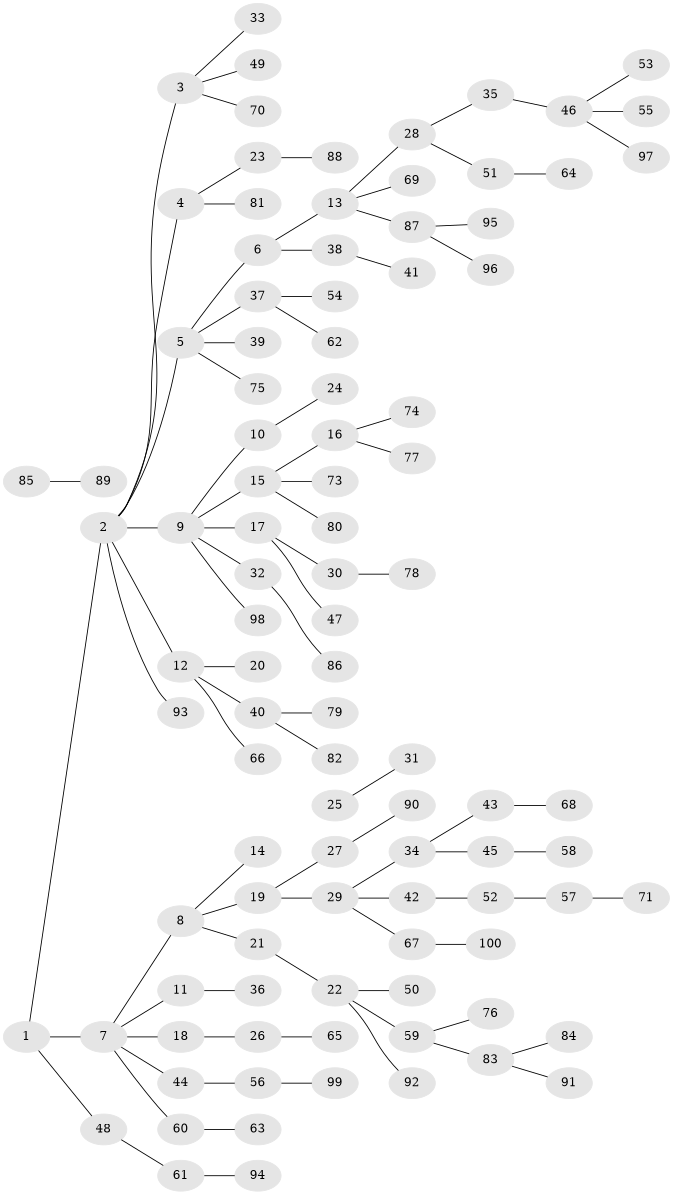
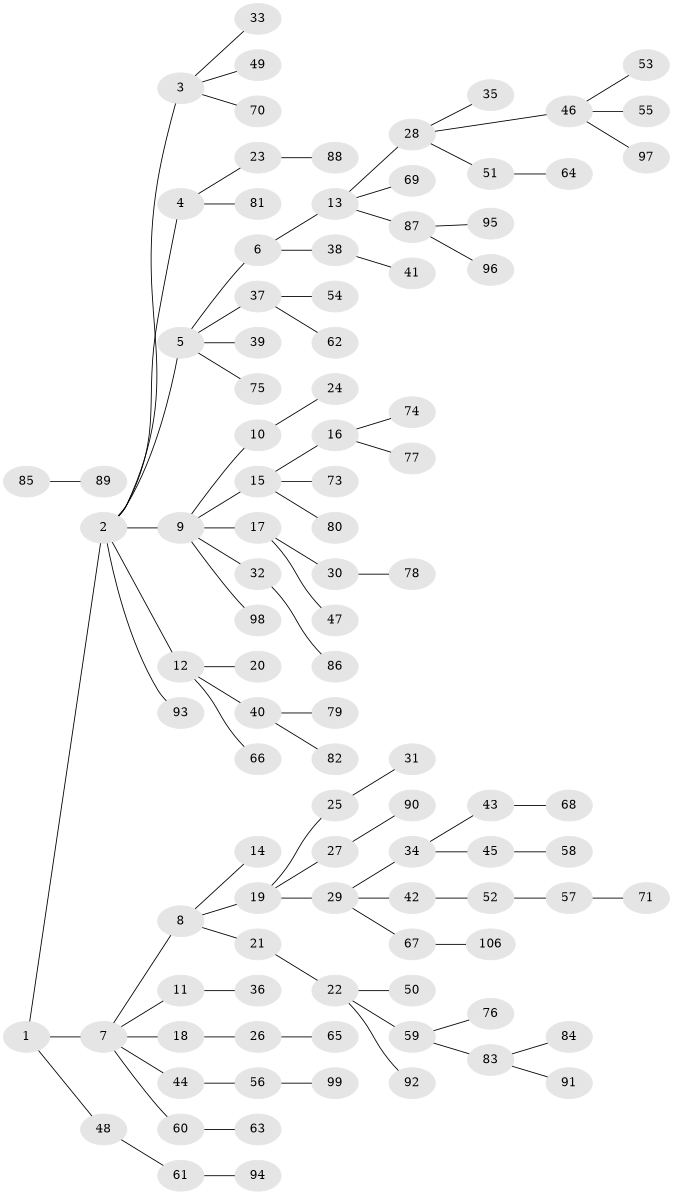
(530, 103) -> (491, 123)
none -> (297, 852)
(491, 944) -> (491, 944)
